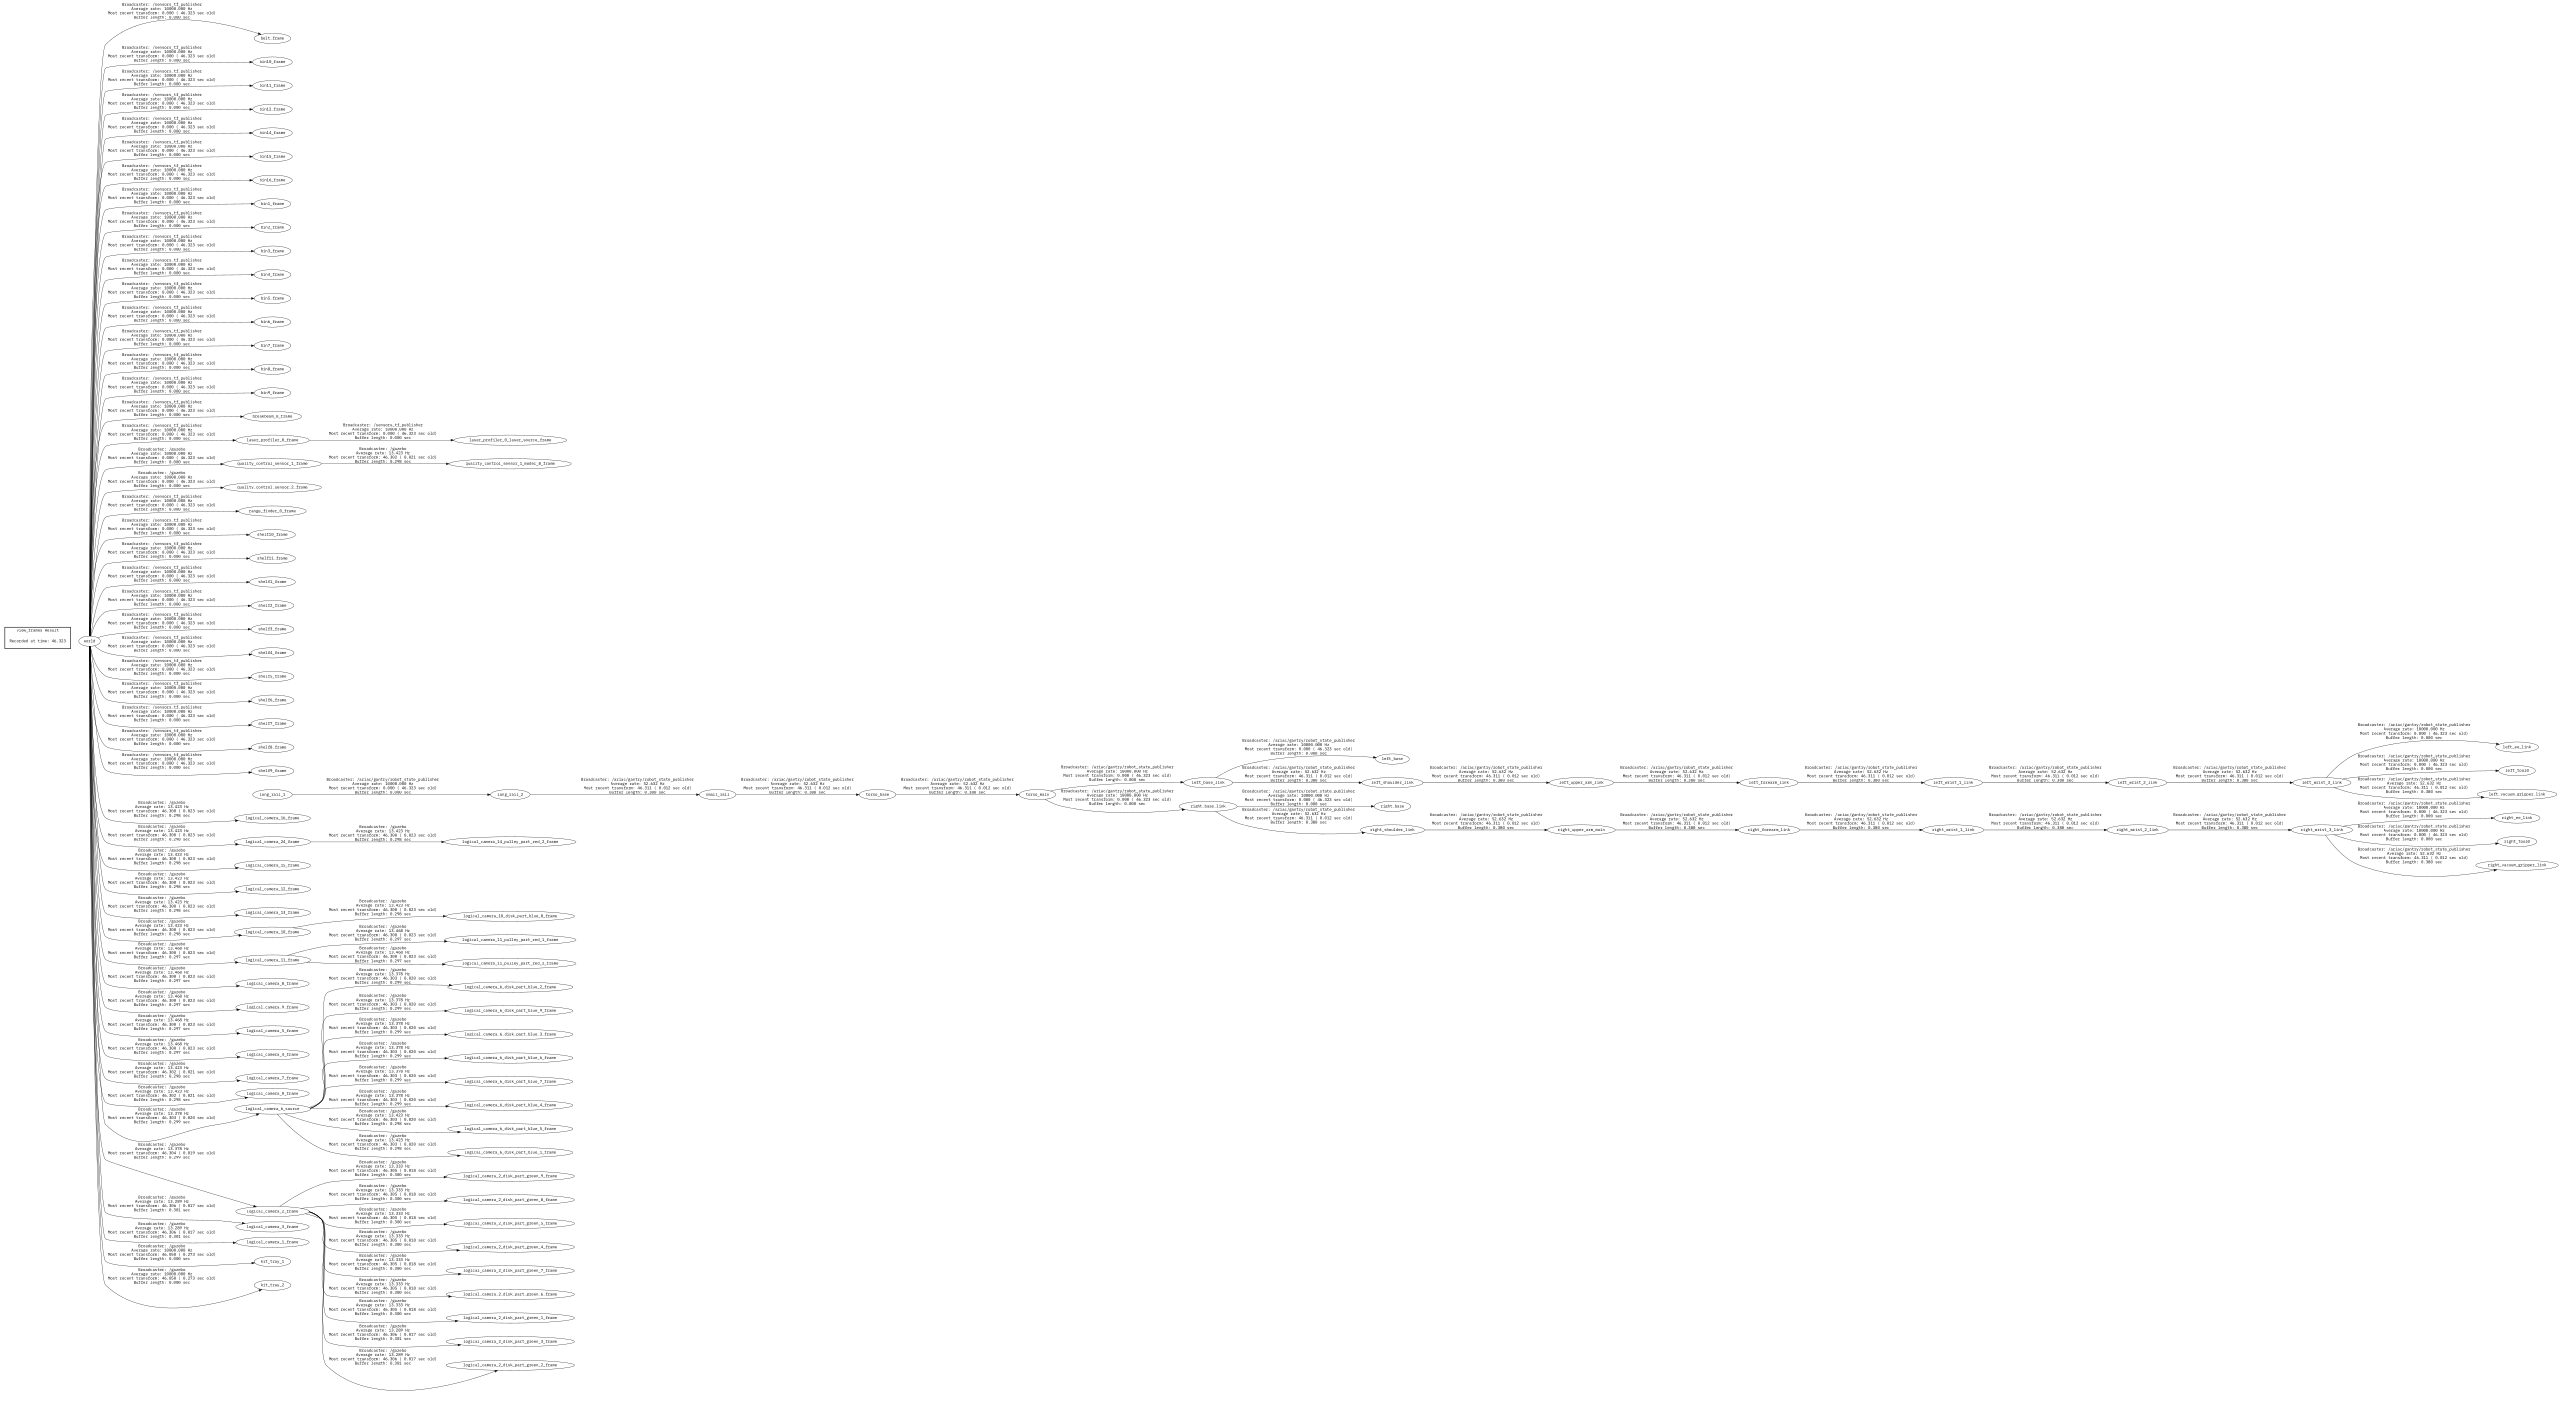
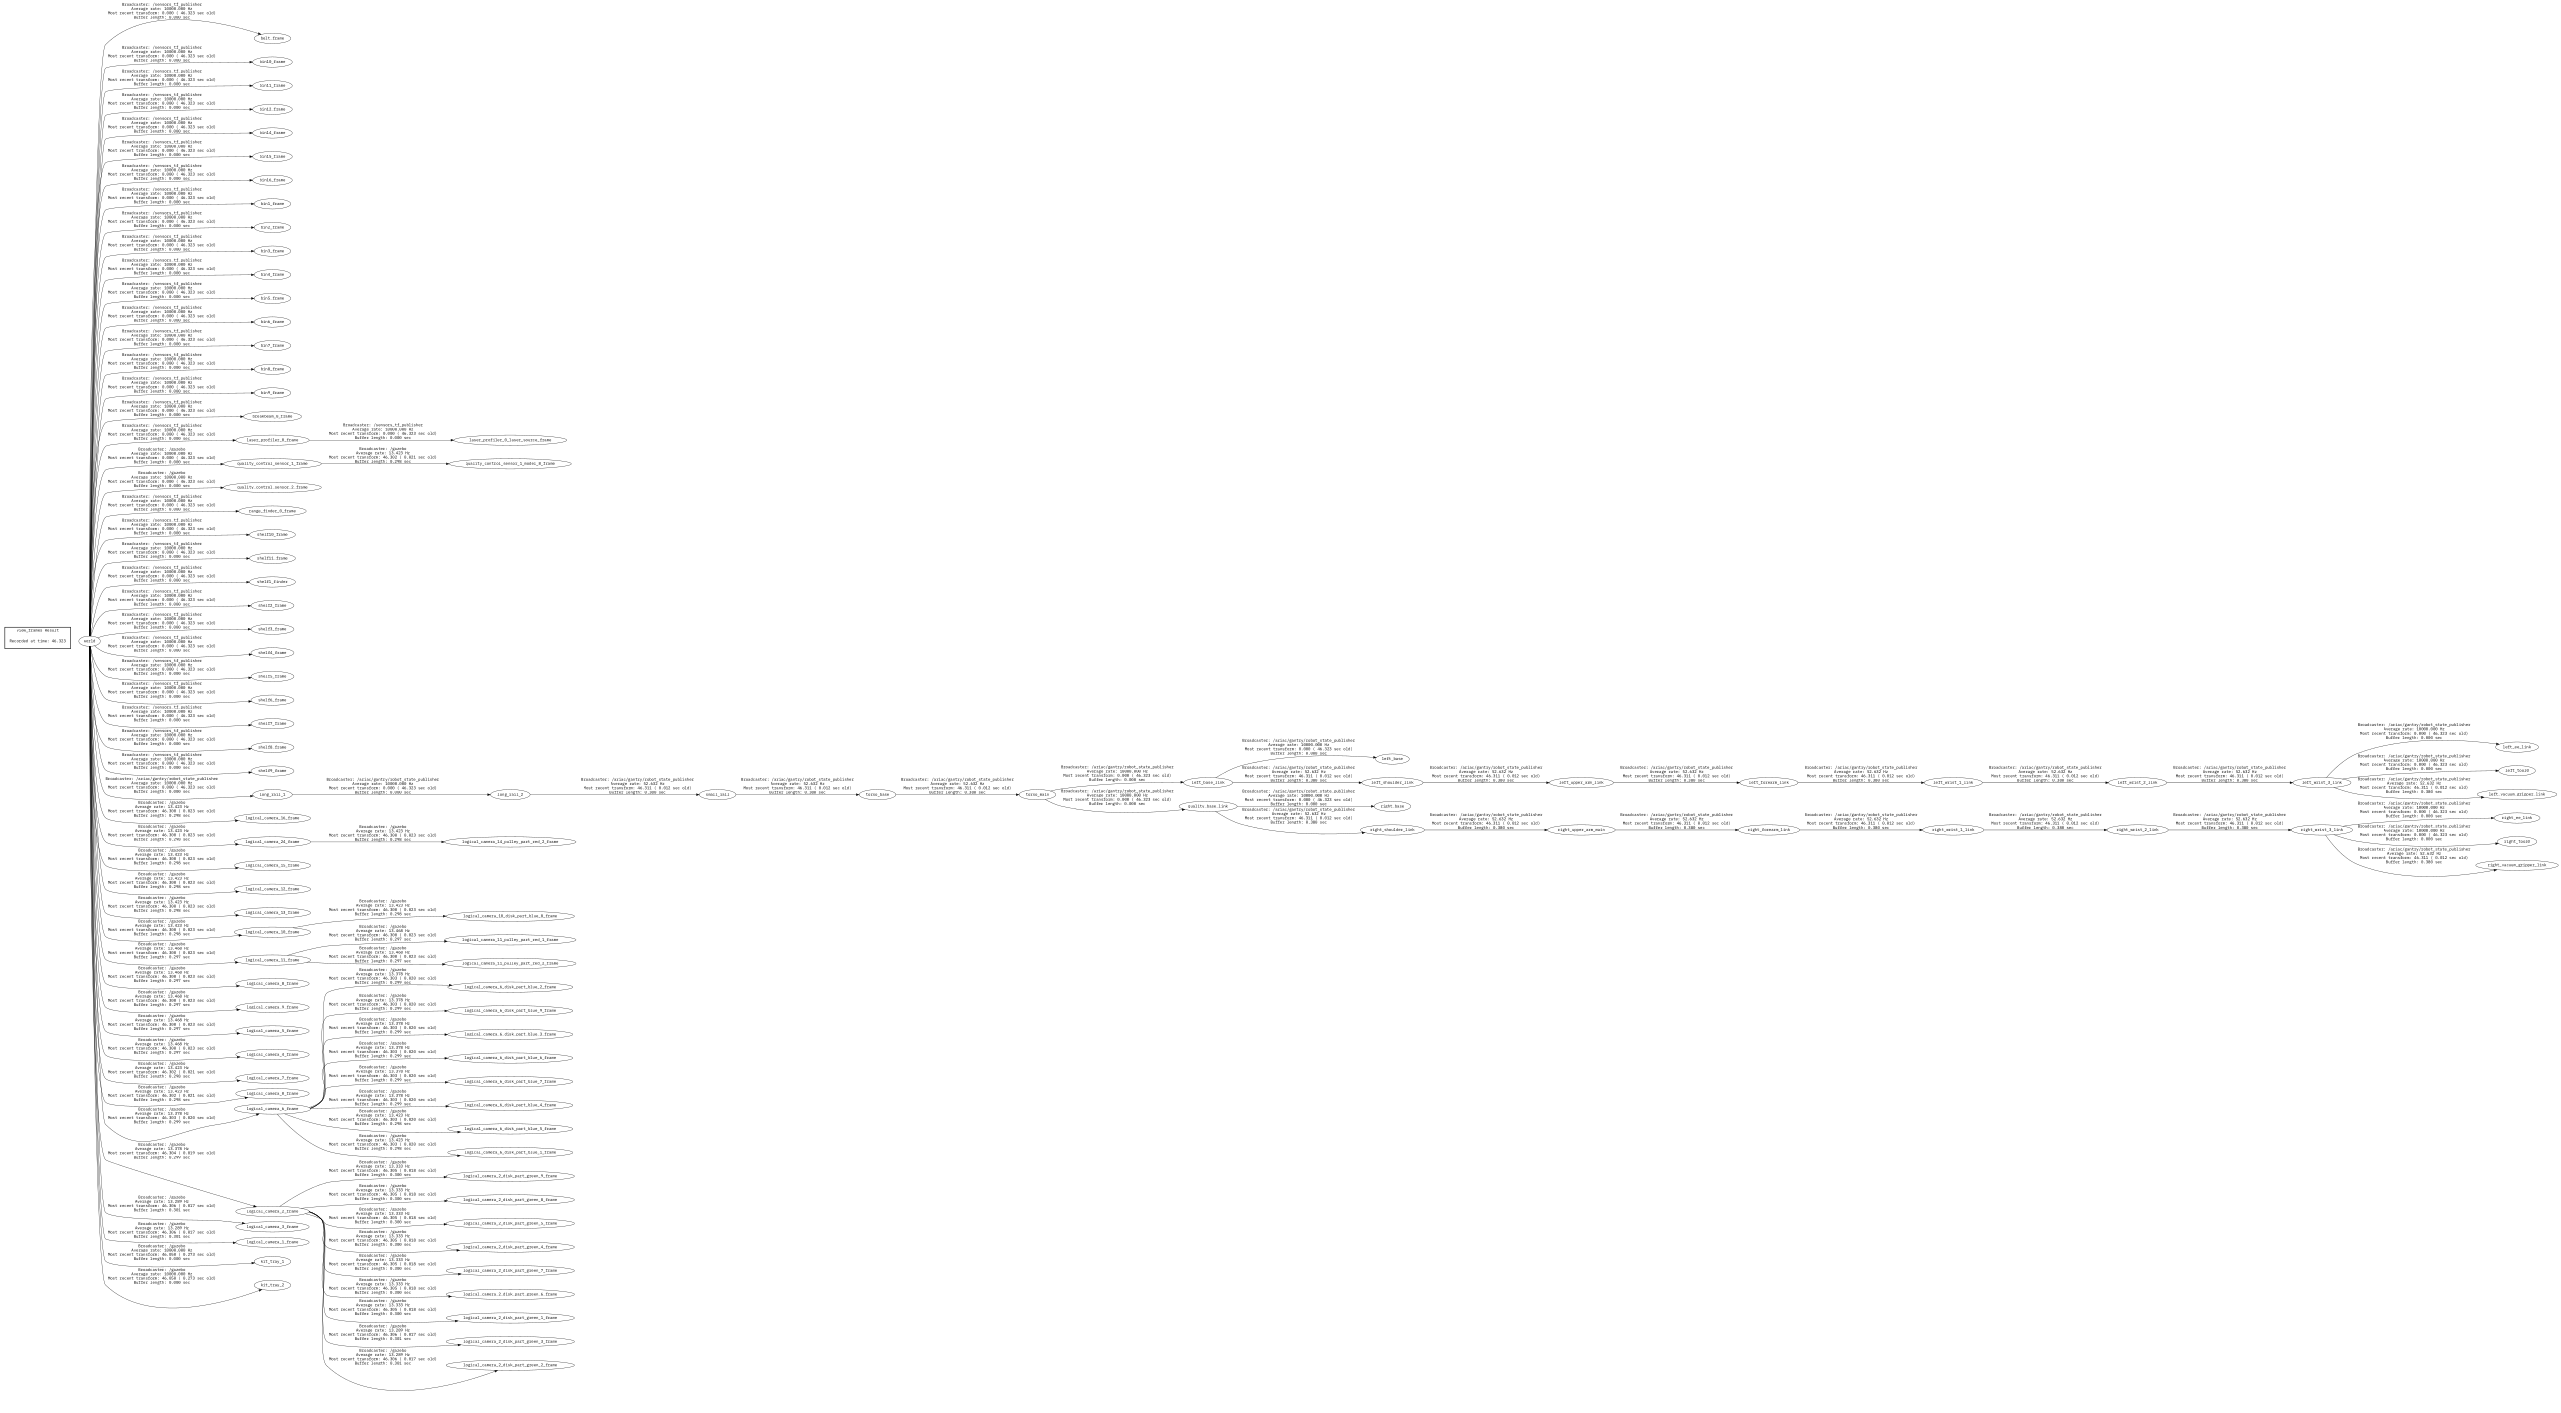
(272, 582) -> (272, 582)
none -> (105, 792)
(1208, 806) -> (1208, 806)
(272, 1109) -> (272, 1109)
